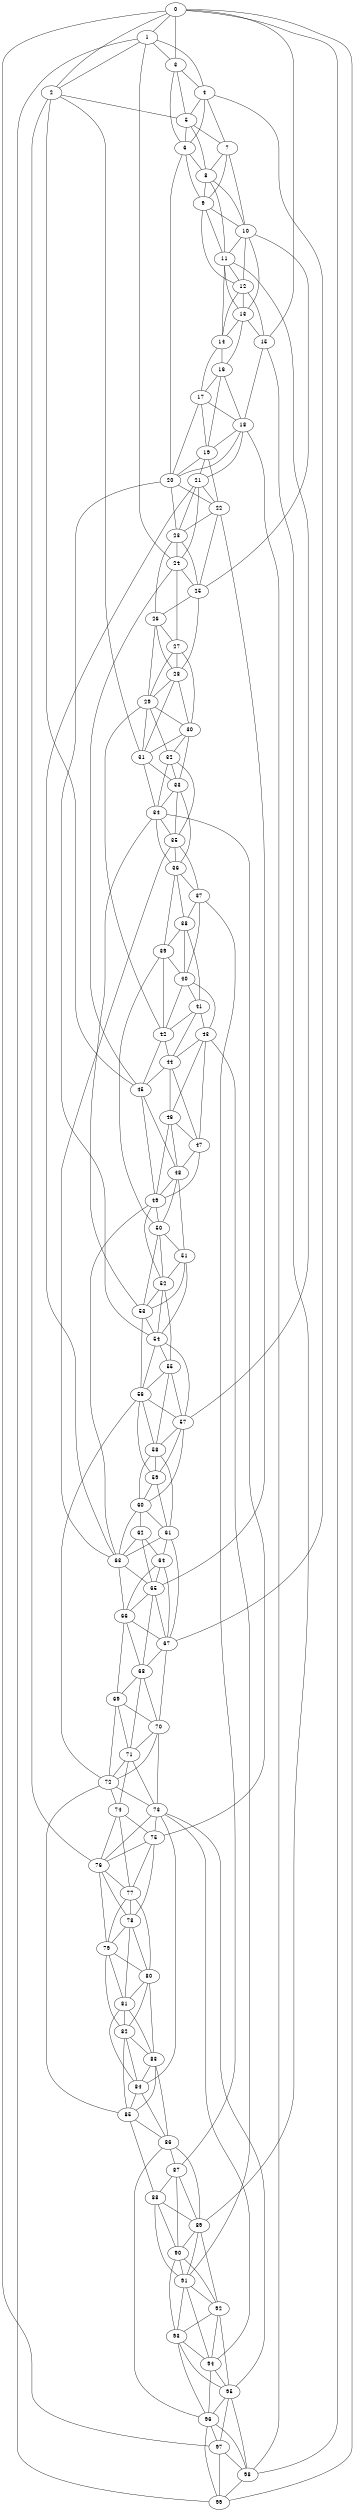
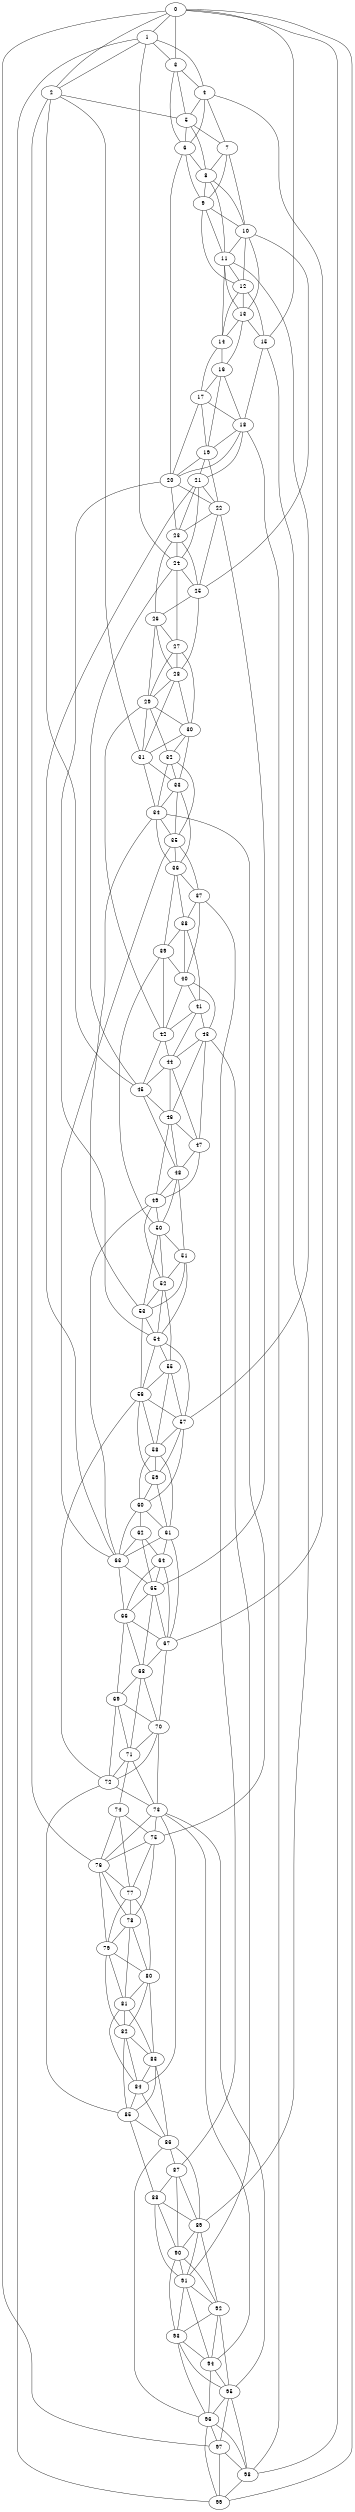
(148, 1145) -> (155, 1104)
(113, 1796) -> none
